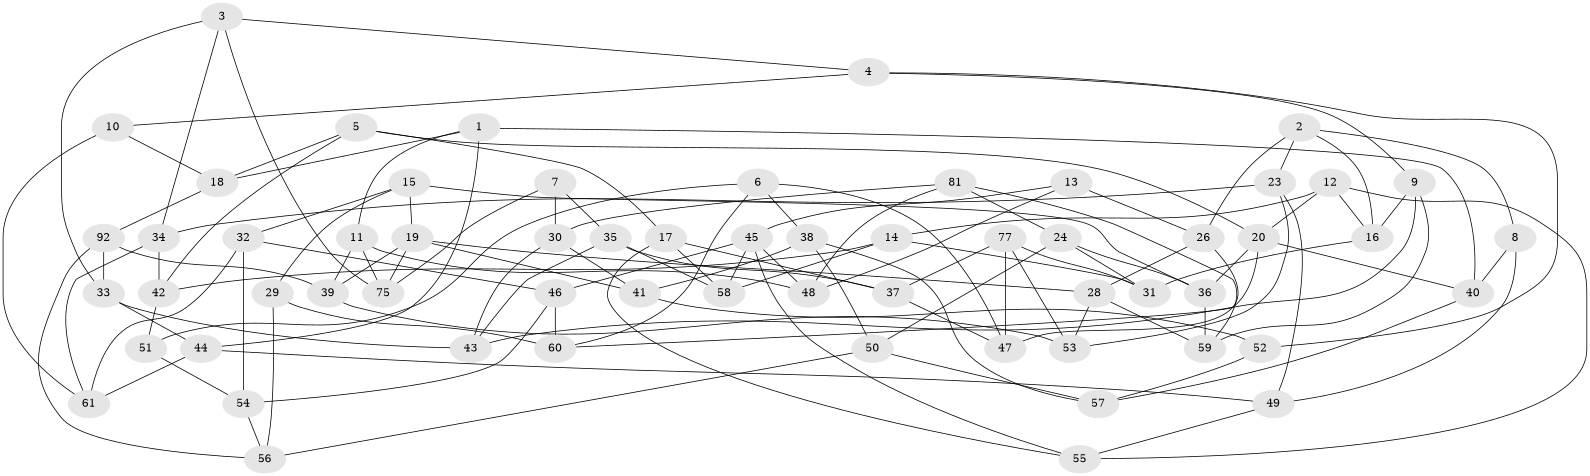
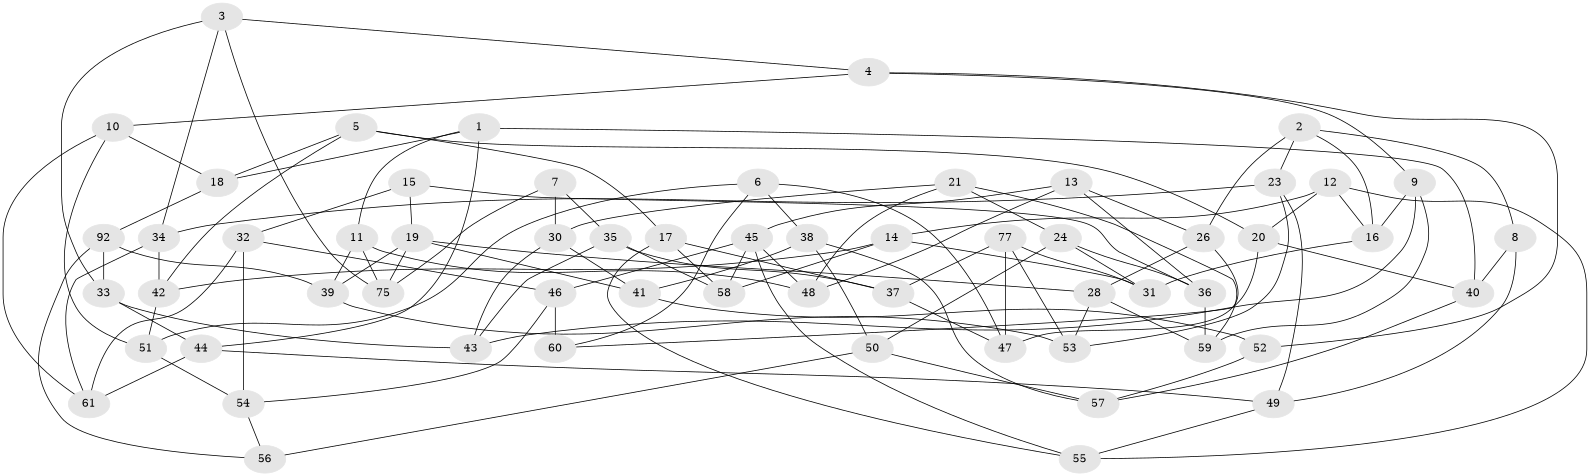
(955, 183) -> (955, 183)
none -> (65, 252)
(1232, 266) -> (1144, 242)
(273, 293) -> none
